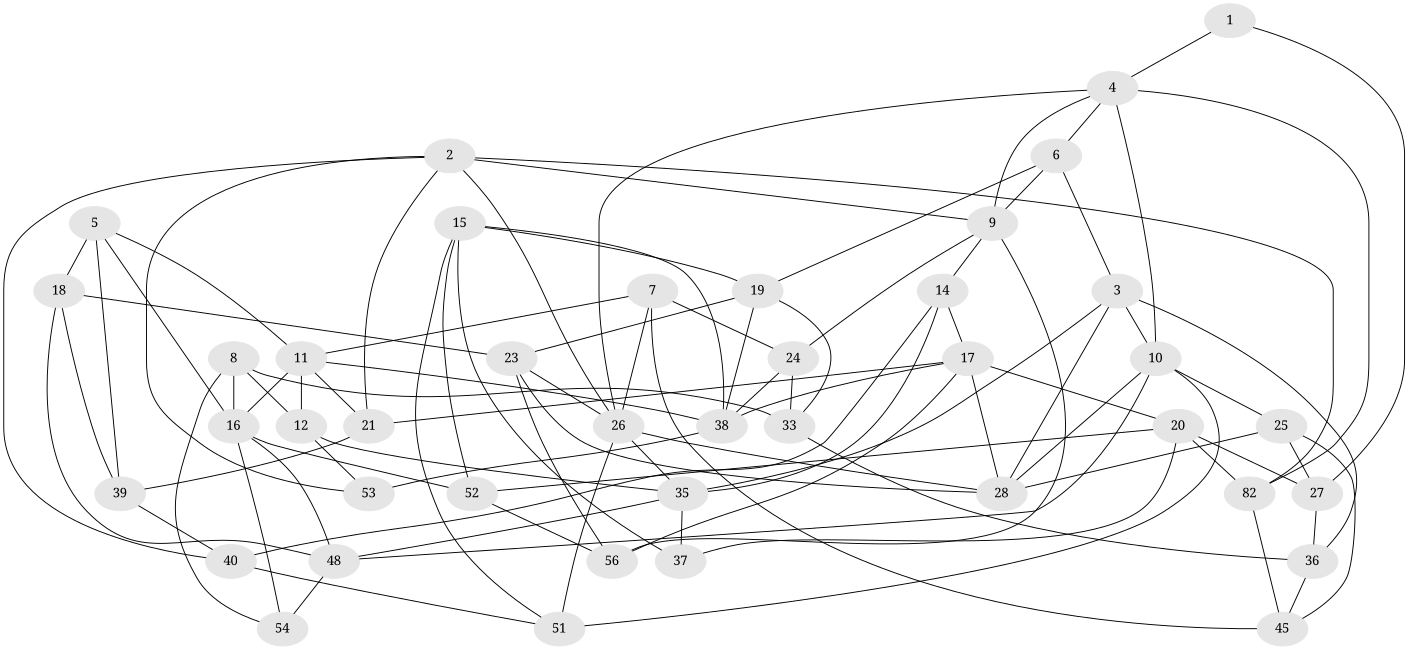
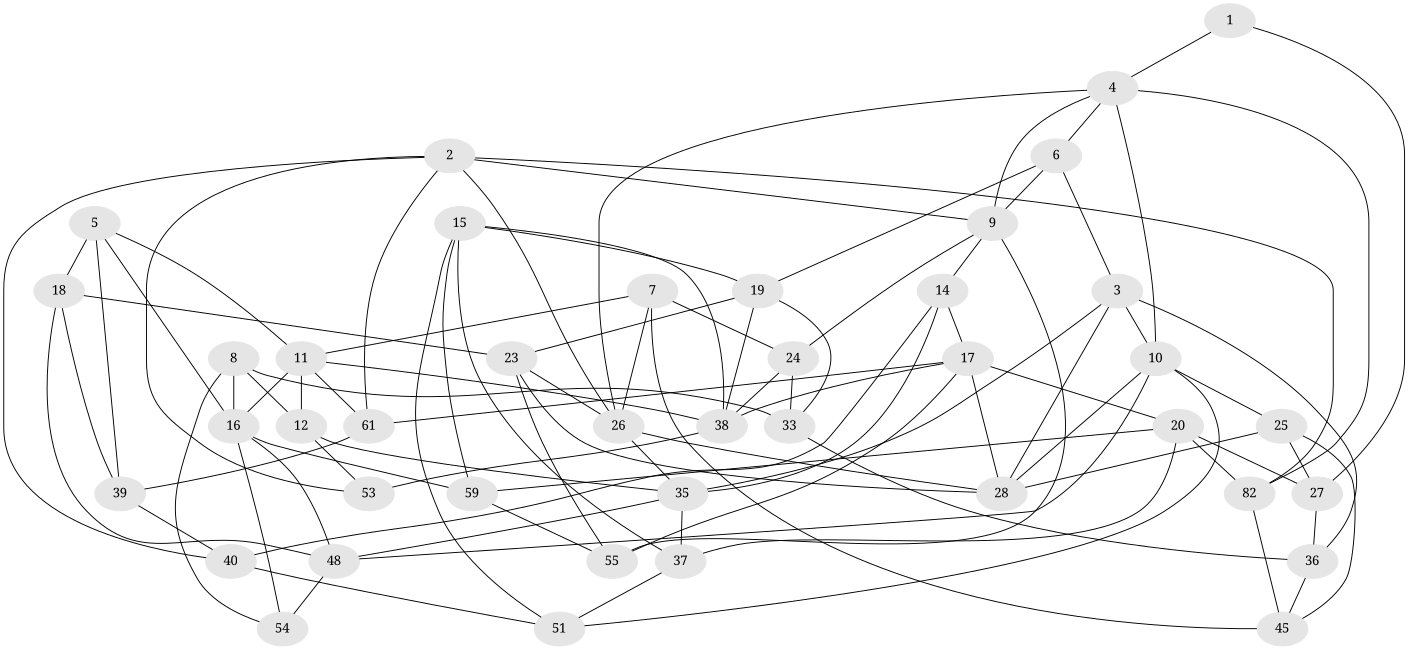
(369, 426) -> (369, 426)
(472, 494) -> (472, 494)
(582, 531) -> (620, 595)
(612, 561) -> (612, 561)
